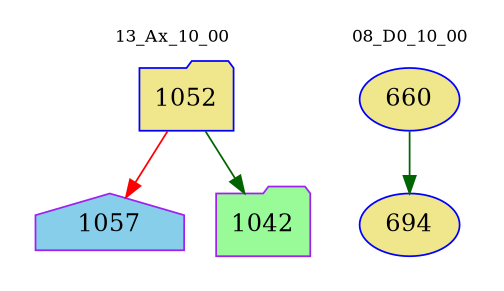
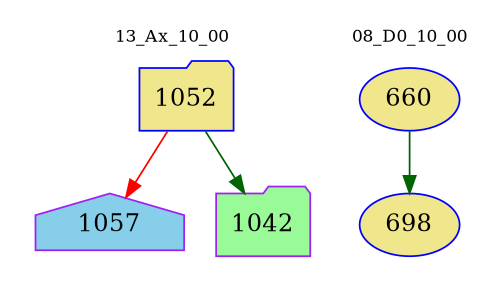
(410, 225) -> (410, 225)
